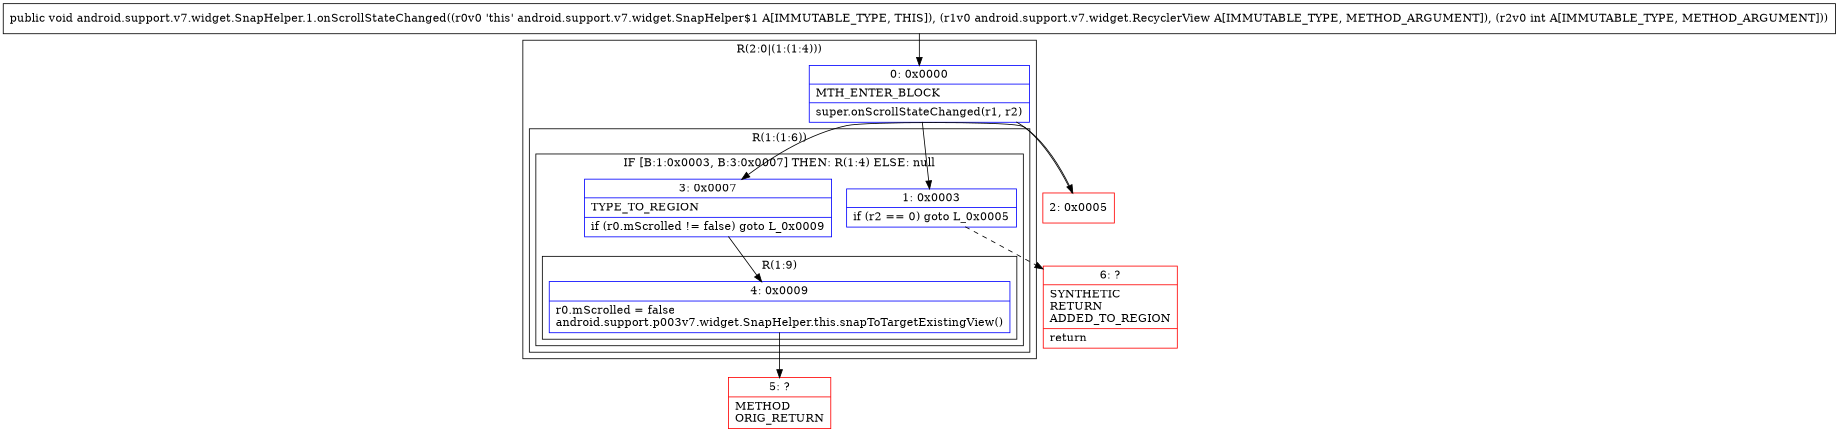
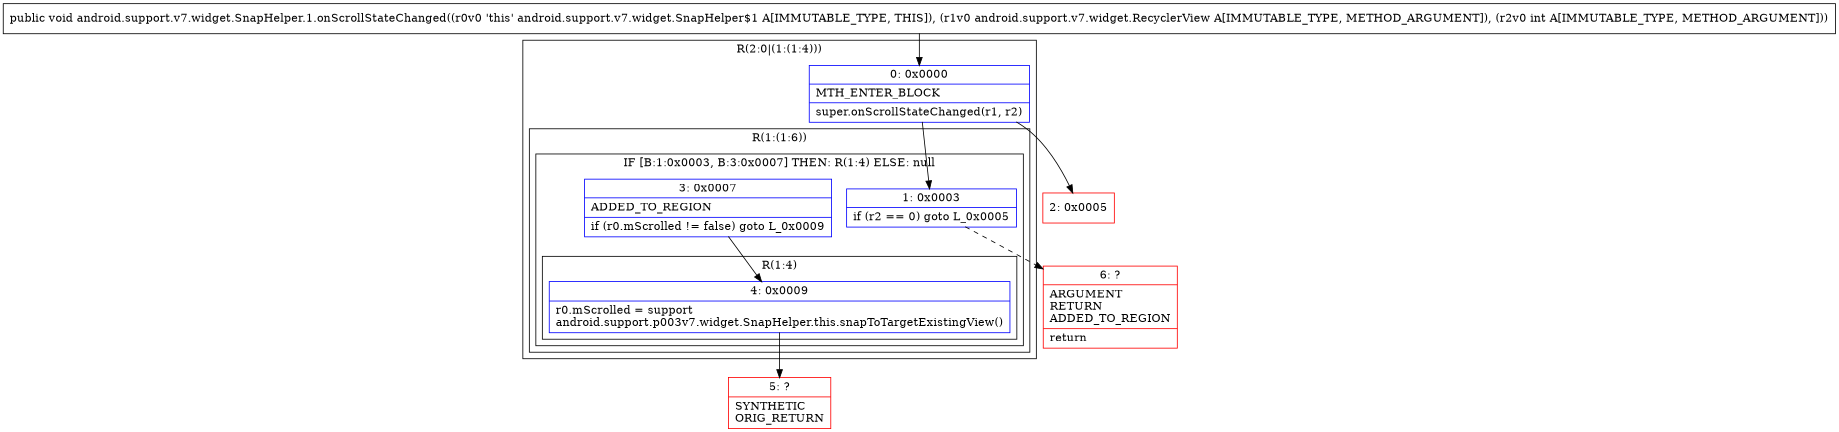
(931, 123) -> none
(645, 207) -> (652, 207)
(780, 266) -> (780, 266)
(1086, 294) -> (1086, 294)
(616, 310) -> (624, 310)
(763, 406) -> (771, 406)
